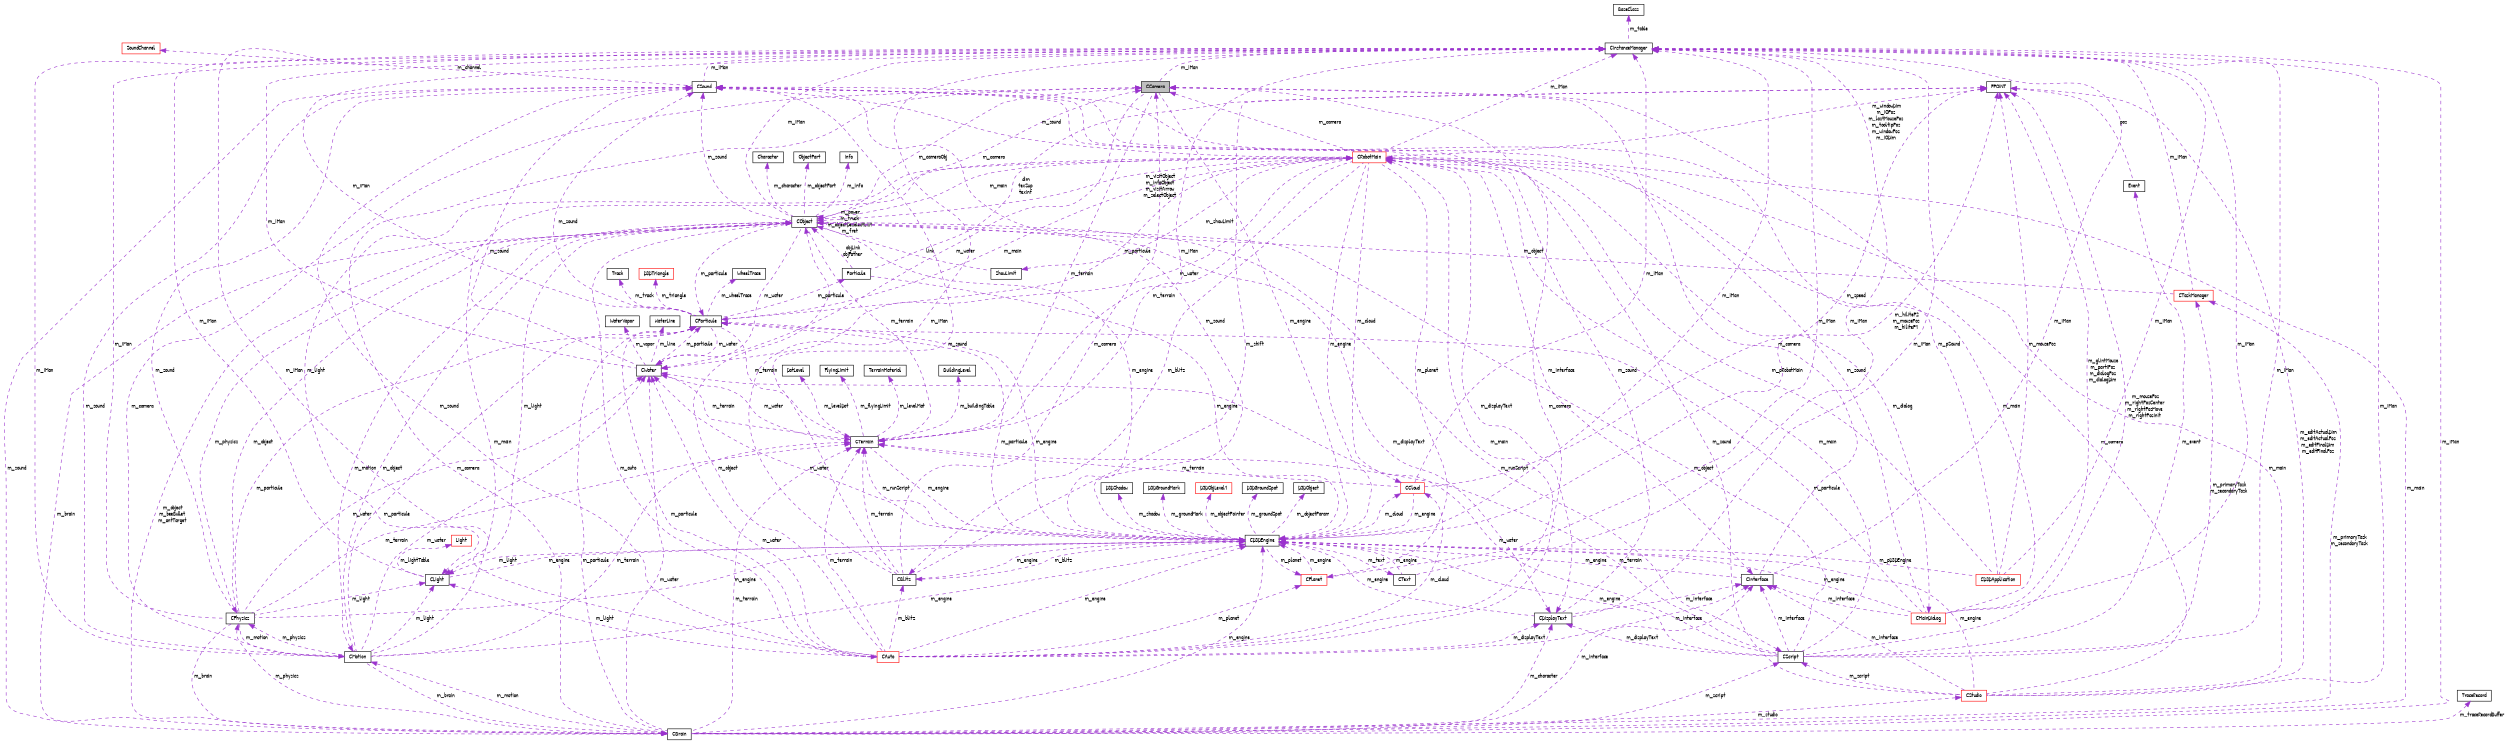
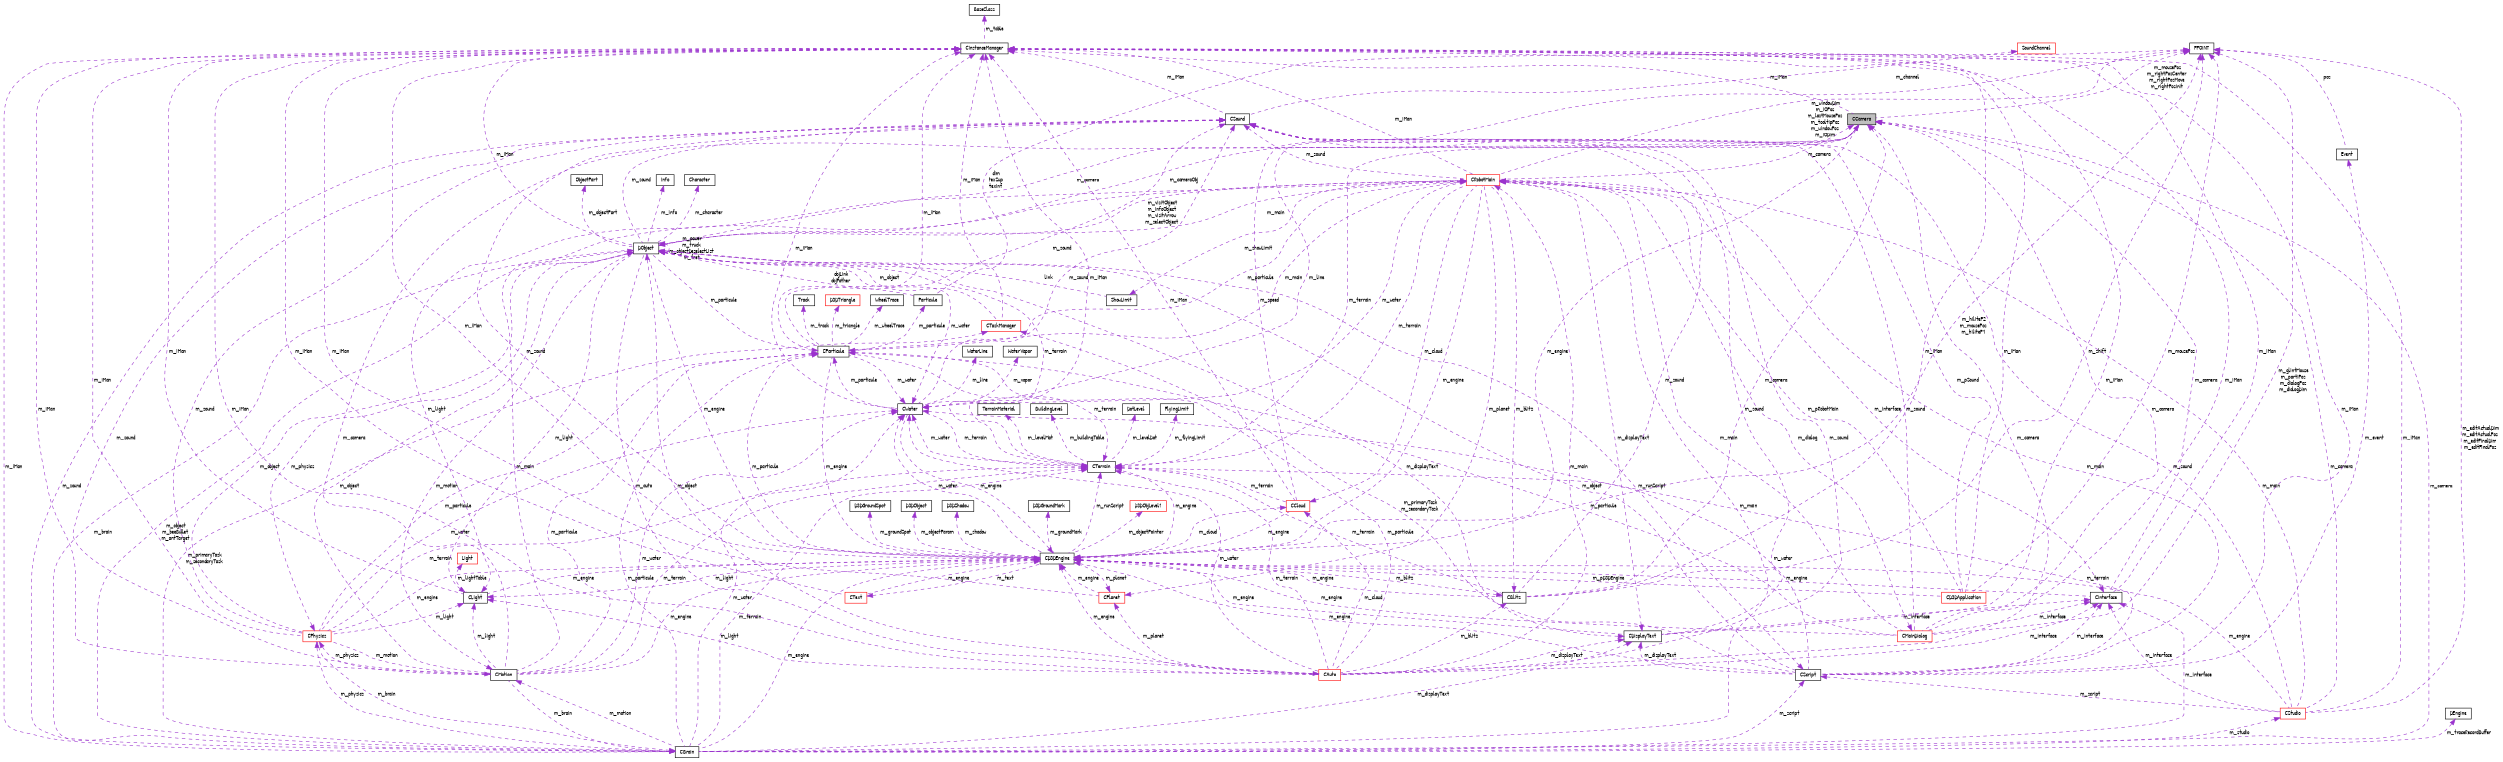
(804, 222) -> (646, 248)
(965, 251) -> (1316, 278)
(1183, 352) -> (958, 483)
none -> (2123, 398)
(2120, 447) -> (2035, 104)
(1404, 580) -> (856, 598)
(240, 618) -> (317, 636)
(1543, 676) -> (1433, 694)
(2474, 696) -> (2458, 714)
